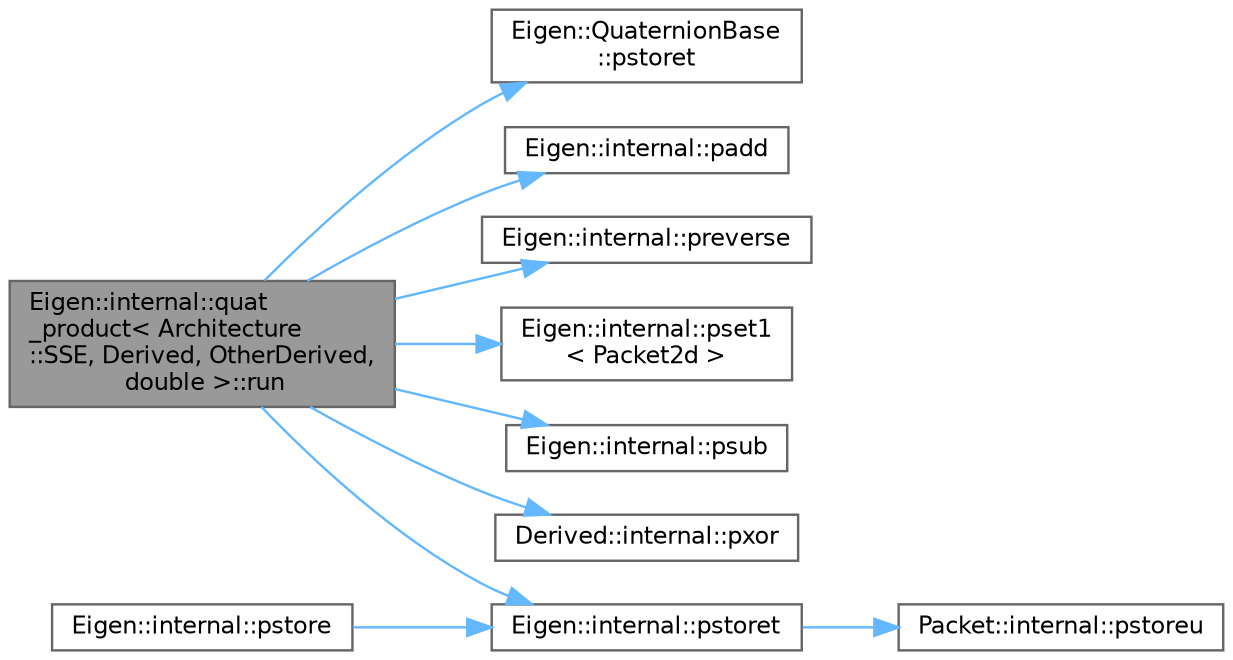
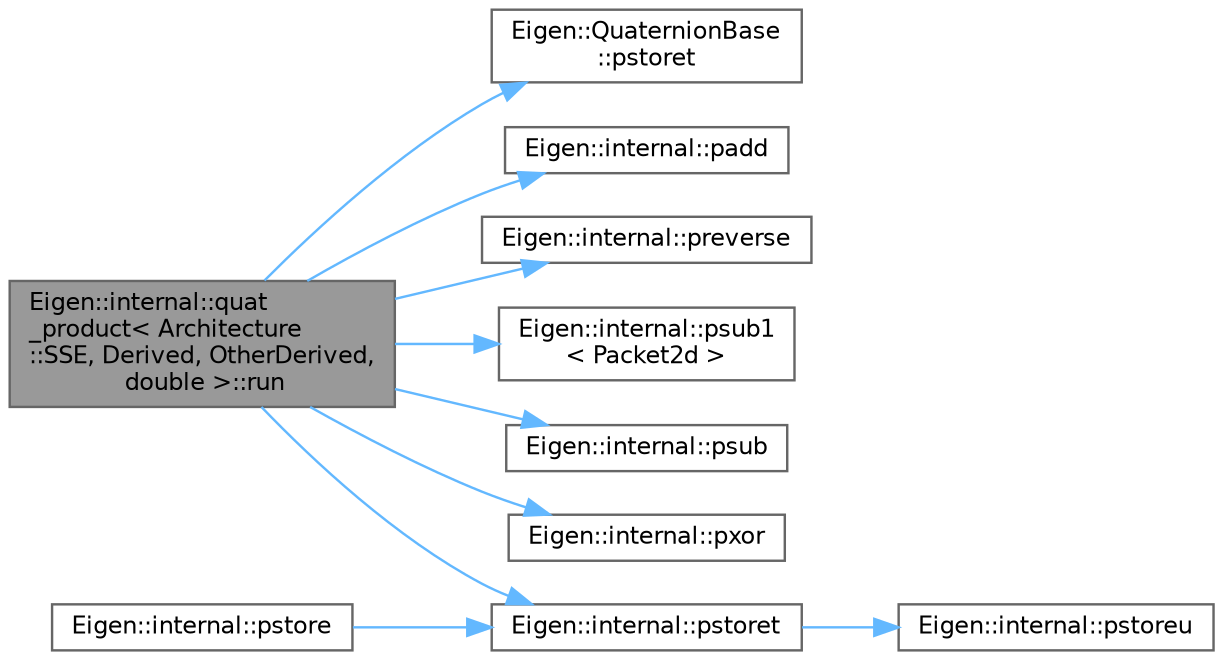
(647, 344) -> (647, 344)
(647, 538) -> (647, 538)
(1061, 627) -> (1056, 627)
